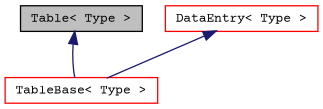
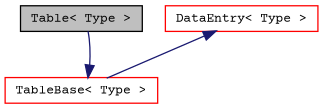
(73, 61) -> (90, 48)
